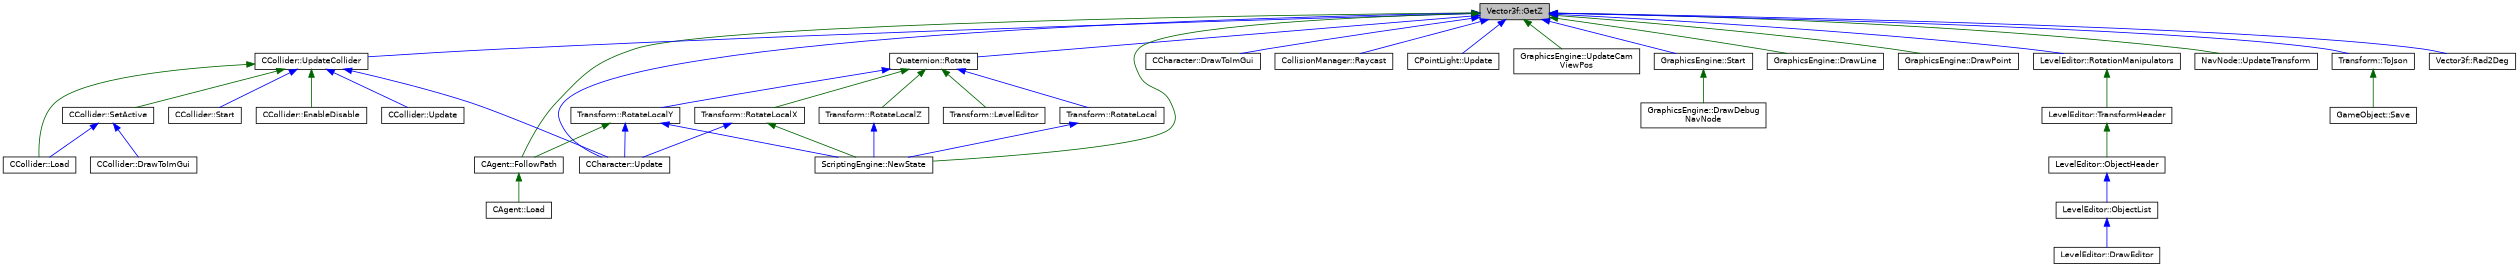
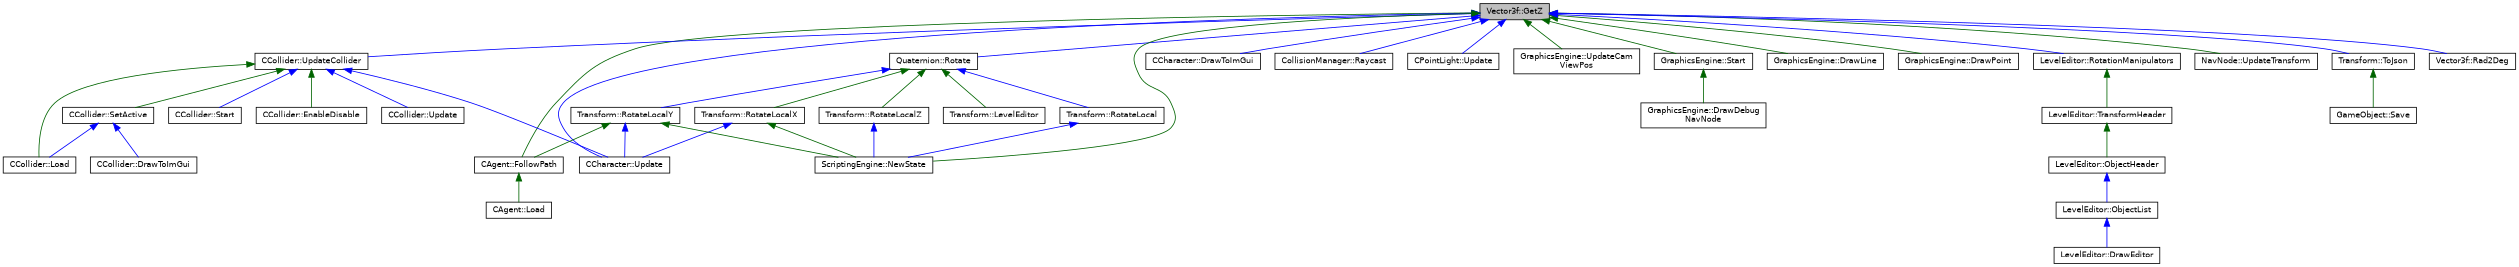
(1613, 38) -> (1613, 38)
(754, 141) -> (754, 141)
